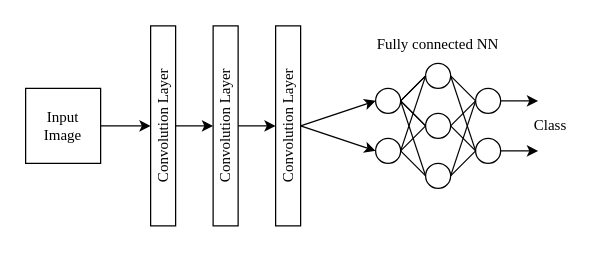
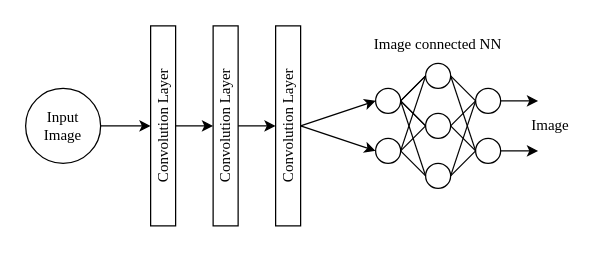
(438, 44) -> (438, 44)
(63, 126) -> (63, 126)
(551, 126) -> (551, 126)
